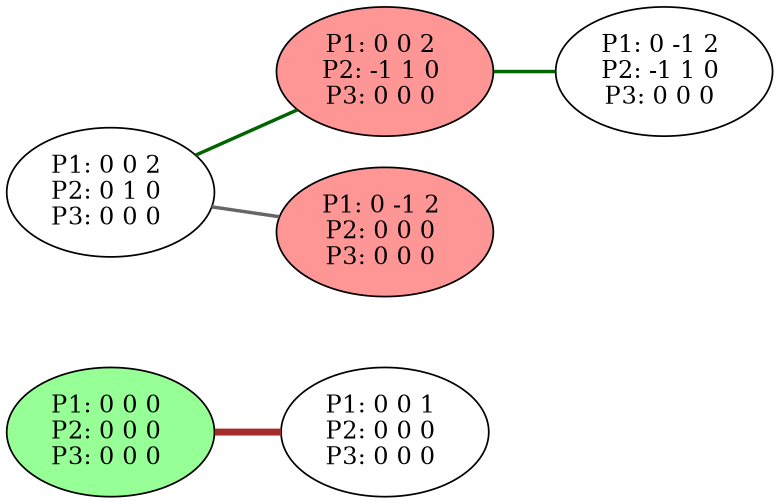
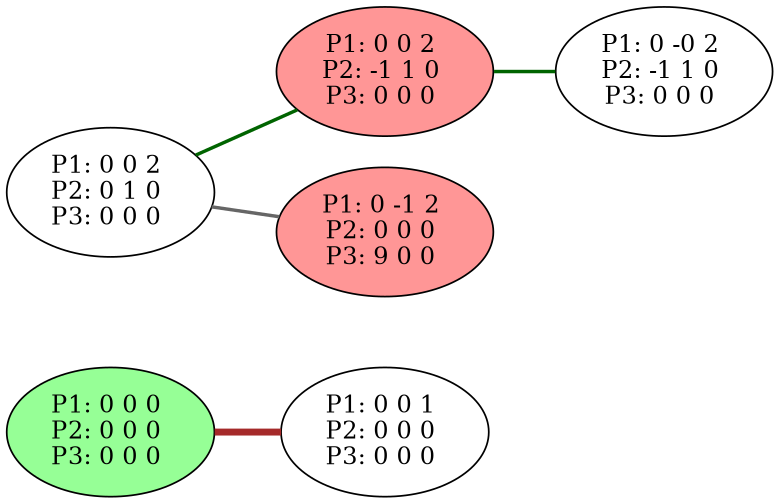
(664, 72) -> (664, 72)
(385, 232) -> (385, 232)
